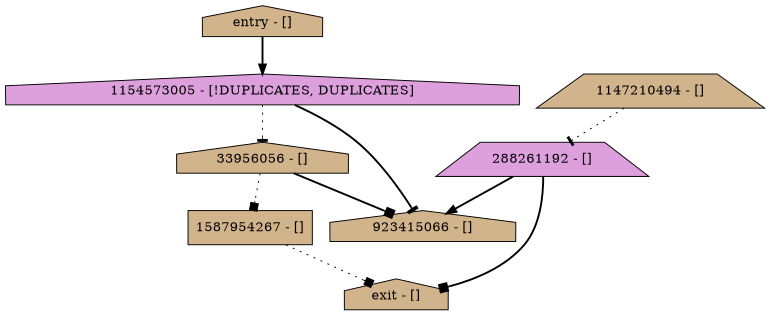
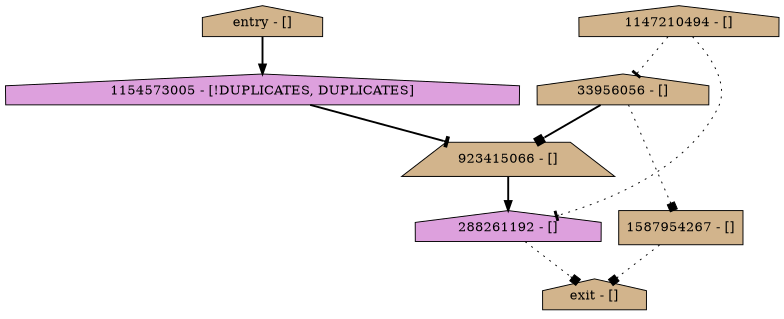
(651, 91) -> (679, 23)
(263, 121) -> (653, 54)
(542, 159) -> (508, 228)
(484, 193) -> (508, 189)
(423, 228) -> (508, 159)
(519, 250) -> (548, 259)
